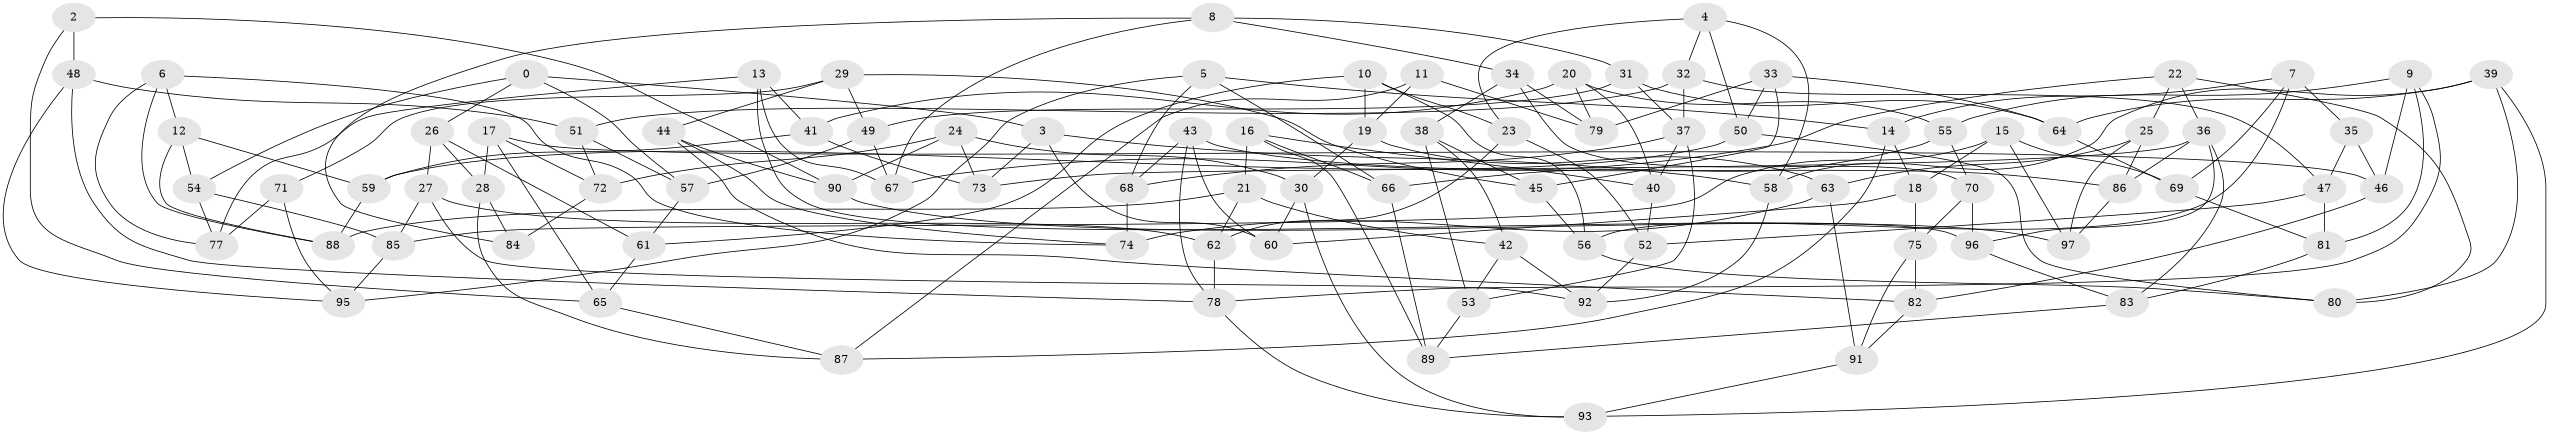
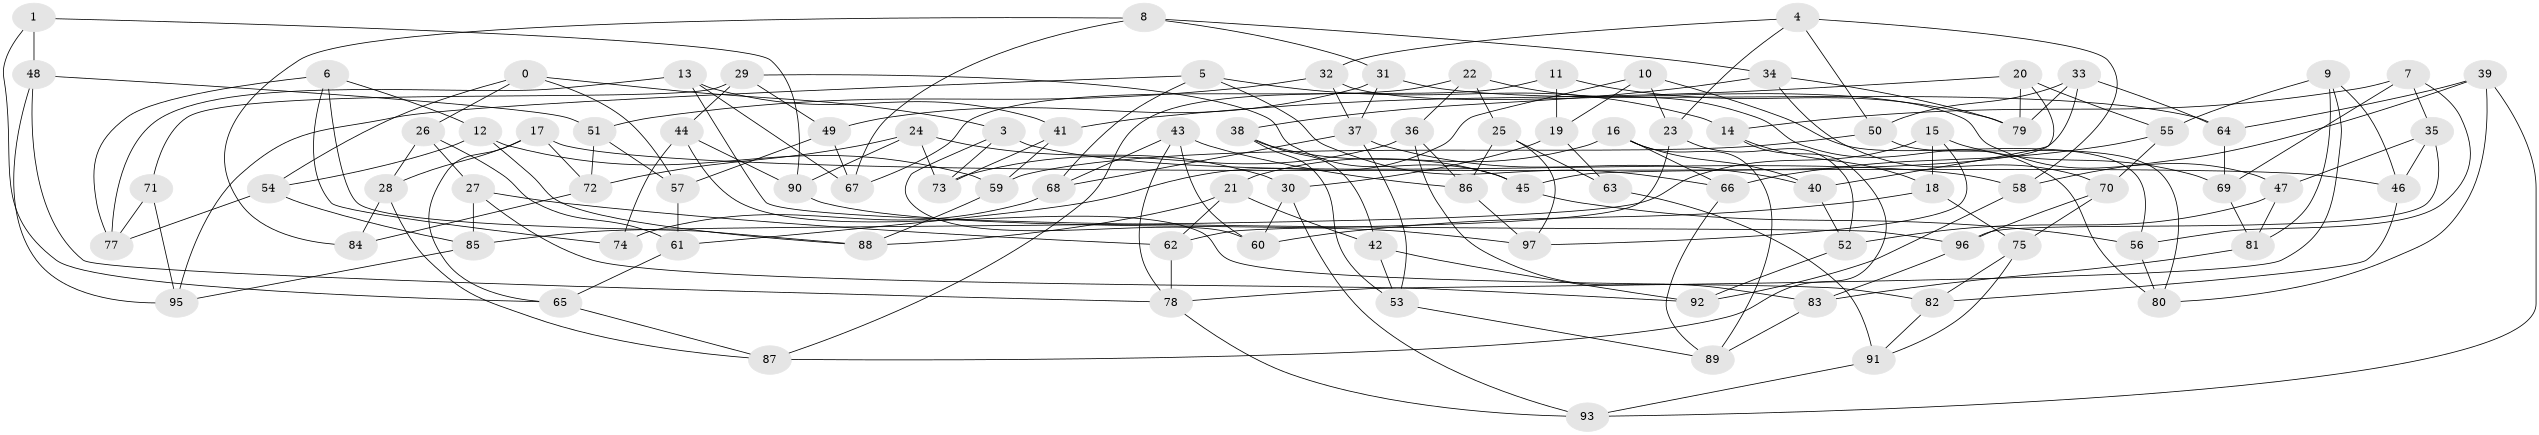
(74, 17) -> (34, 17)
(2165, 220) -> (2234, 225)
(1564, 231) -> none
